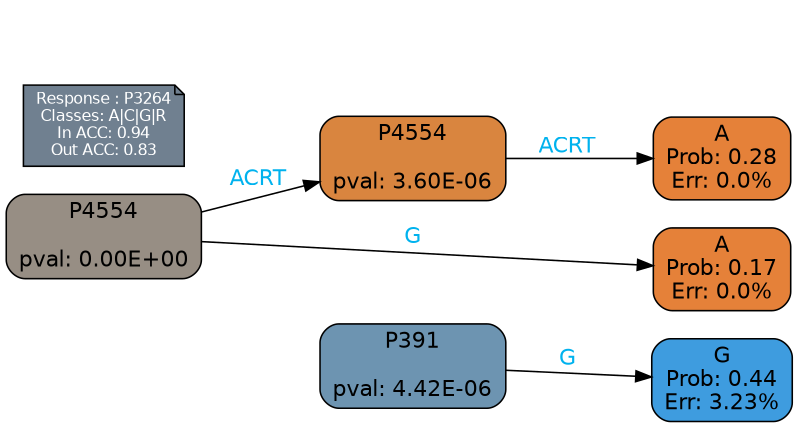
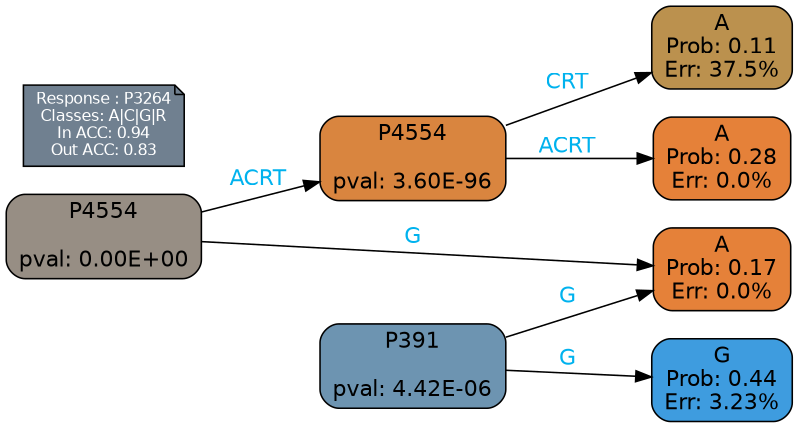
none -> (722, 48)
(413, 158) -> (413, 158)
none -> (572, 316)
